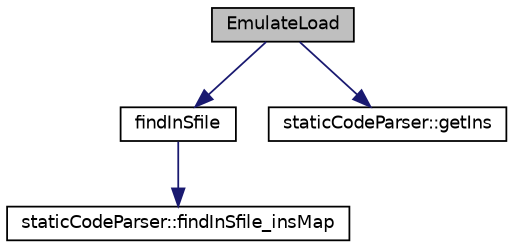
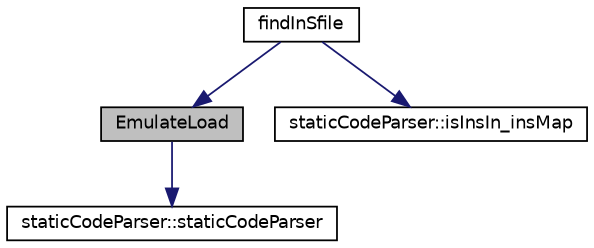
(237, 68) -> (244, 69)
(388, 124) -> (172, 223)
(178, 223) -> (431, 124)
